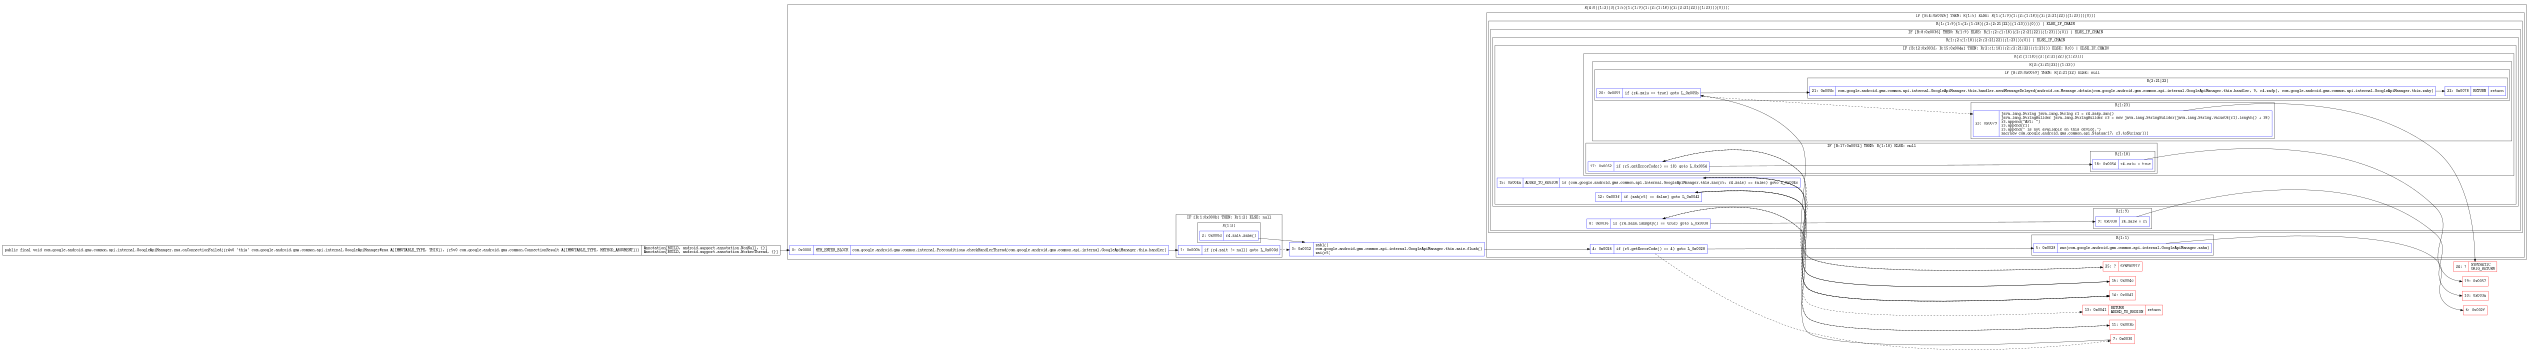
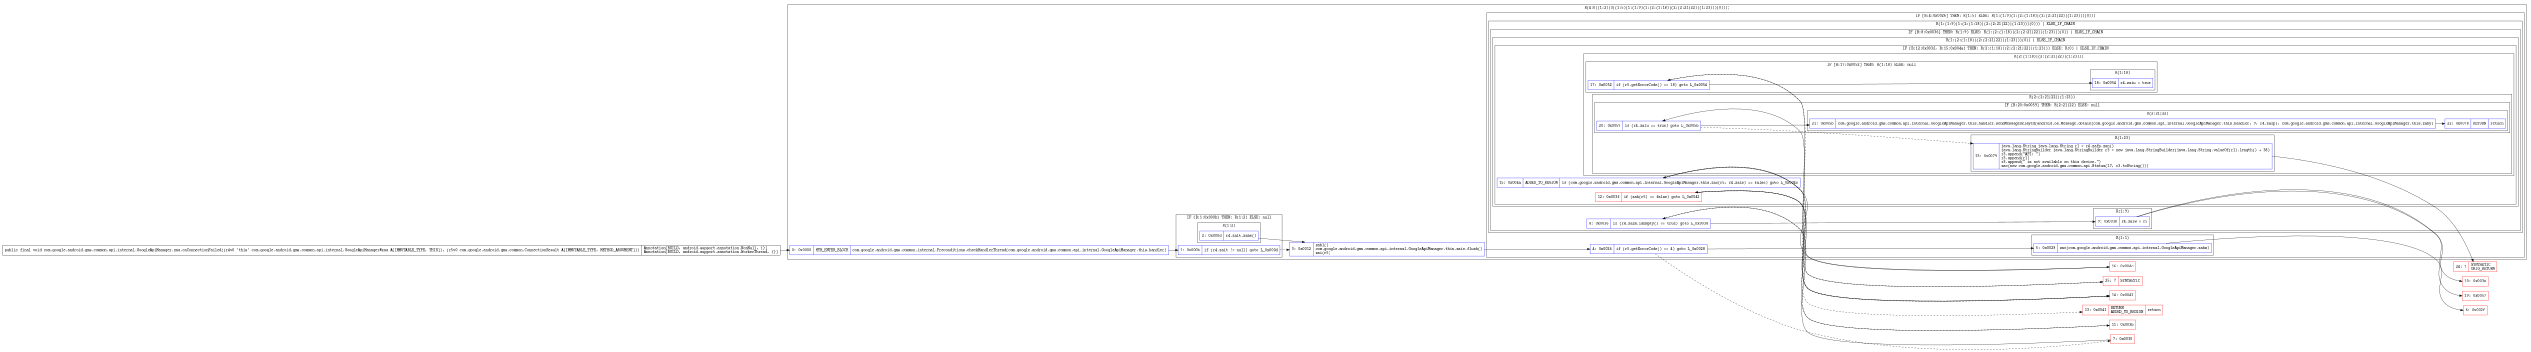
(2340, 158) -> (2327, 192)
(1649, 197) -> (1649, 197)
